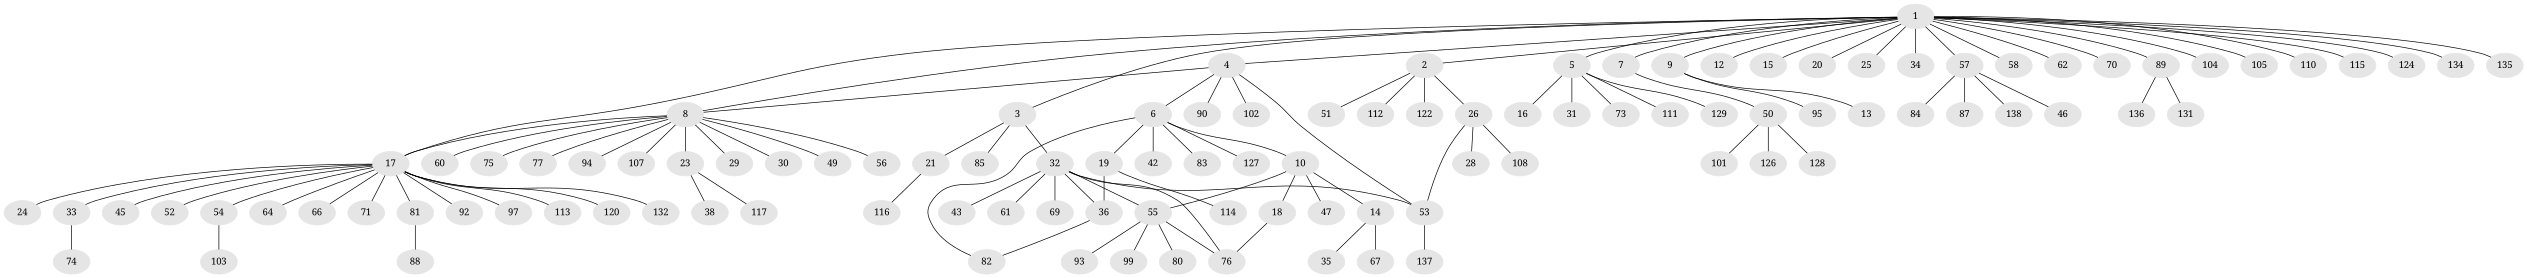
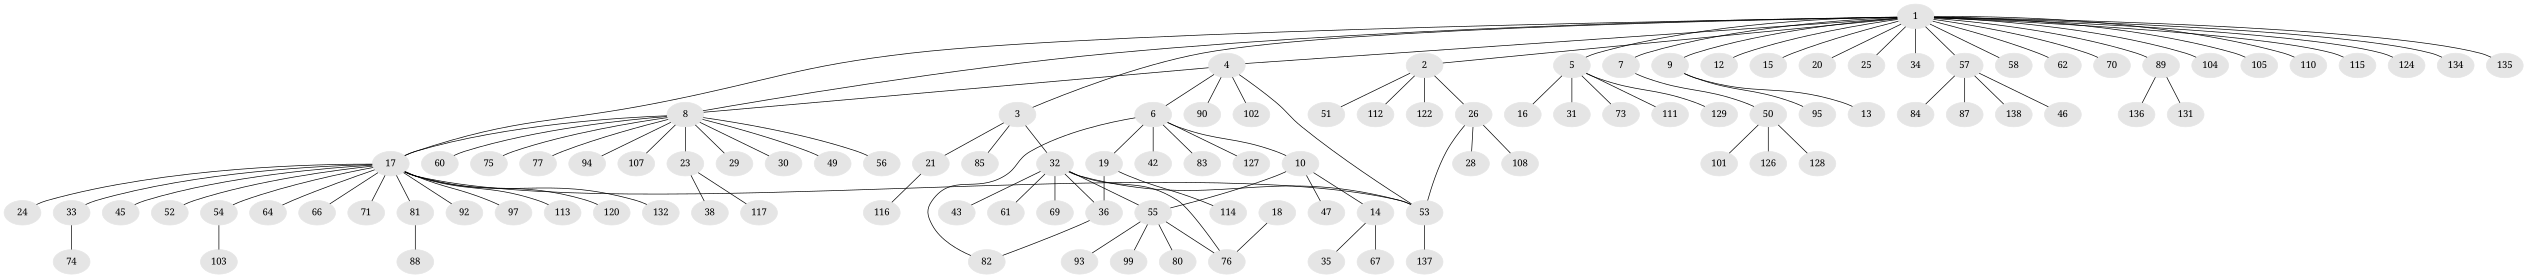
none -> (882, 189)
(1288, 191) -> none
